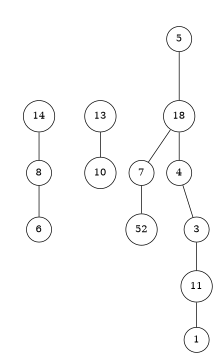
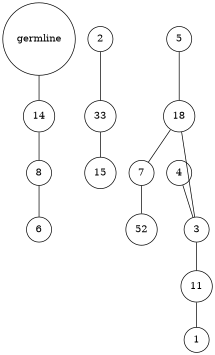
none -> (39, 39)
none -> (100, 39)
(100, 116) -> (100, 116)
(179, 146) -> (188, 175)
(100, 173) -> (100, 173)
